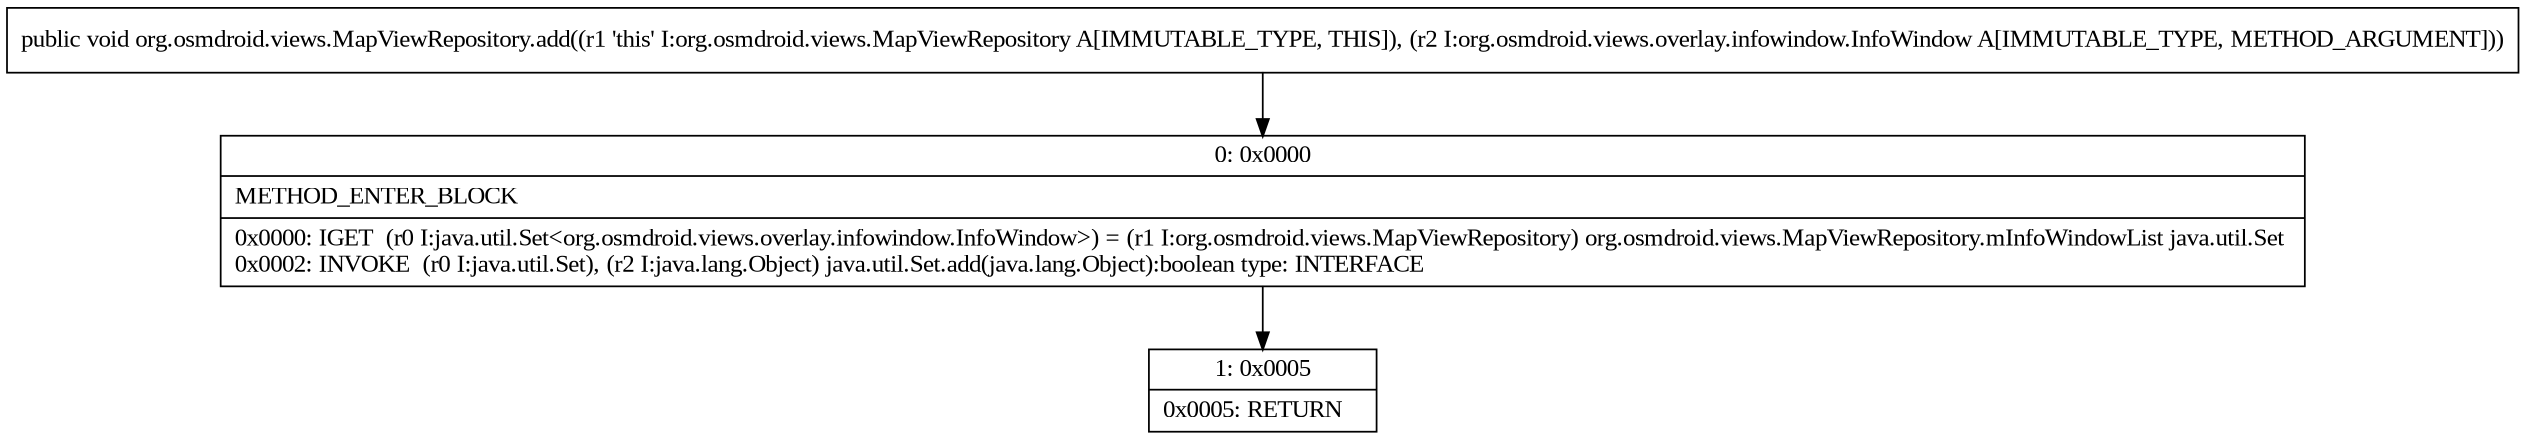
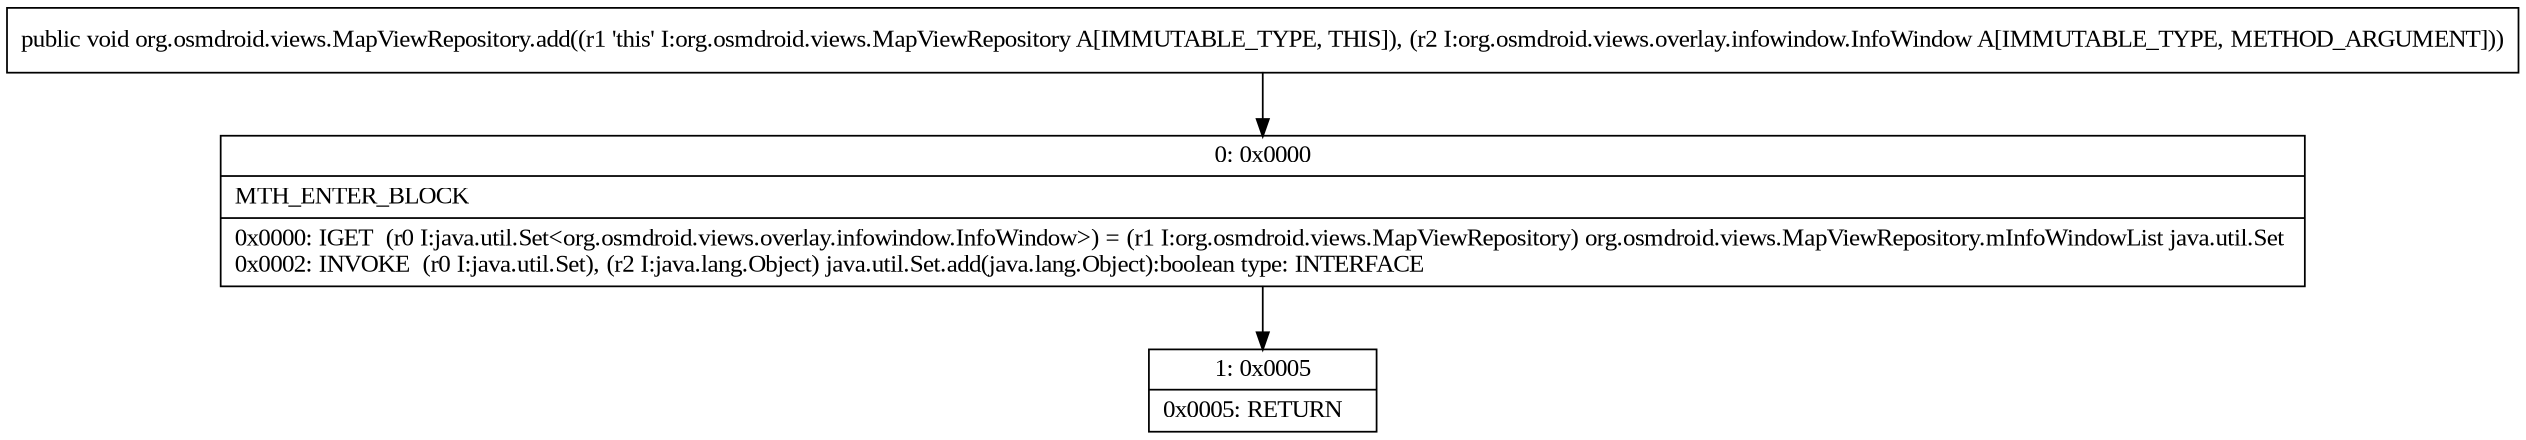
(377, 196) -> (352, 196)
